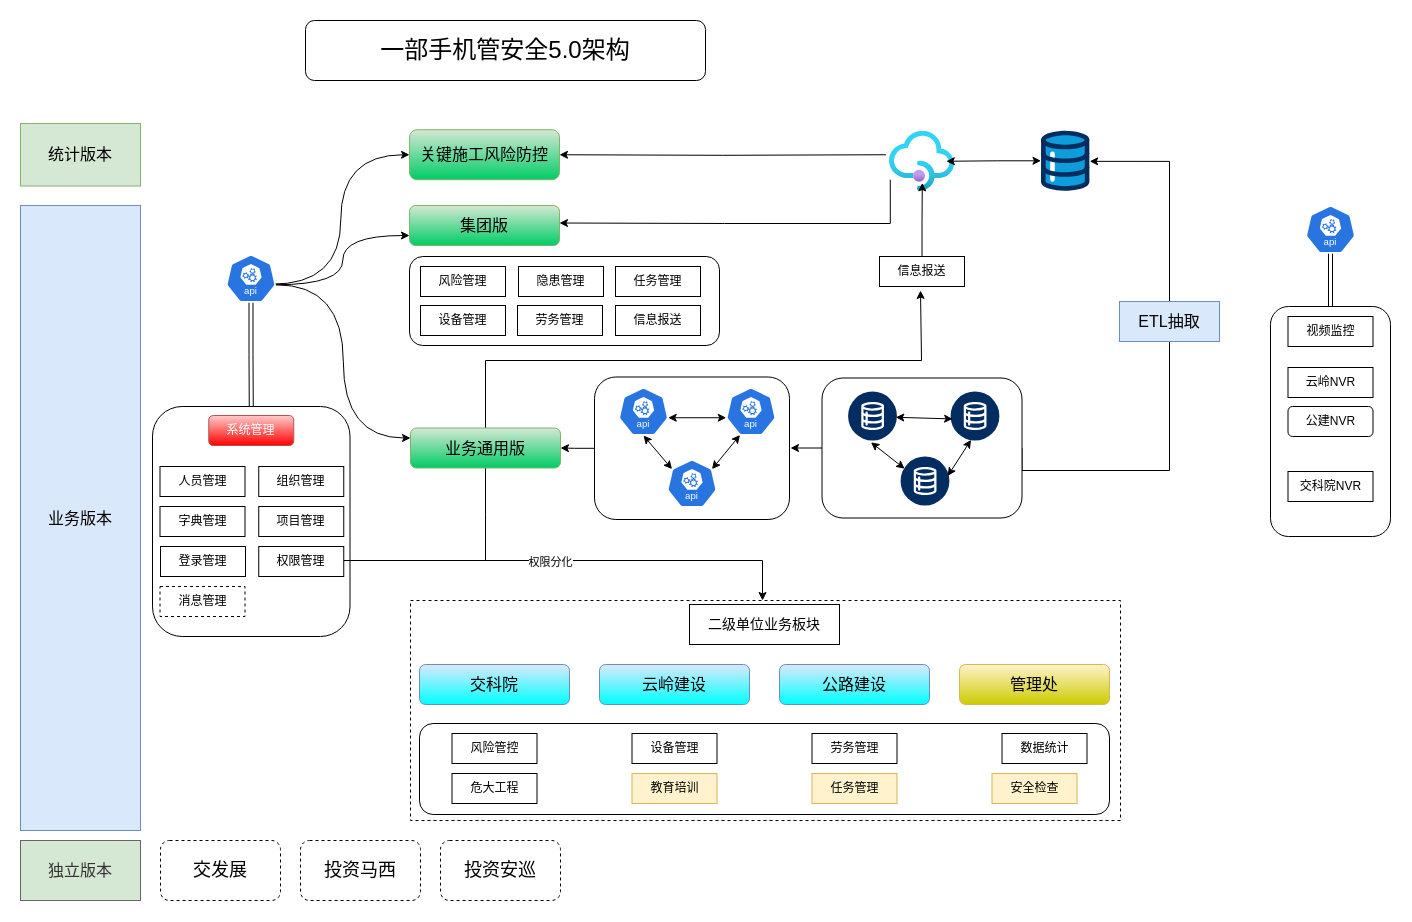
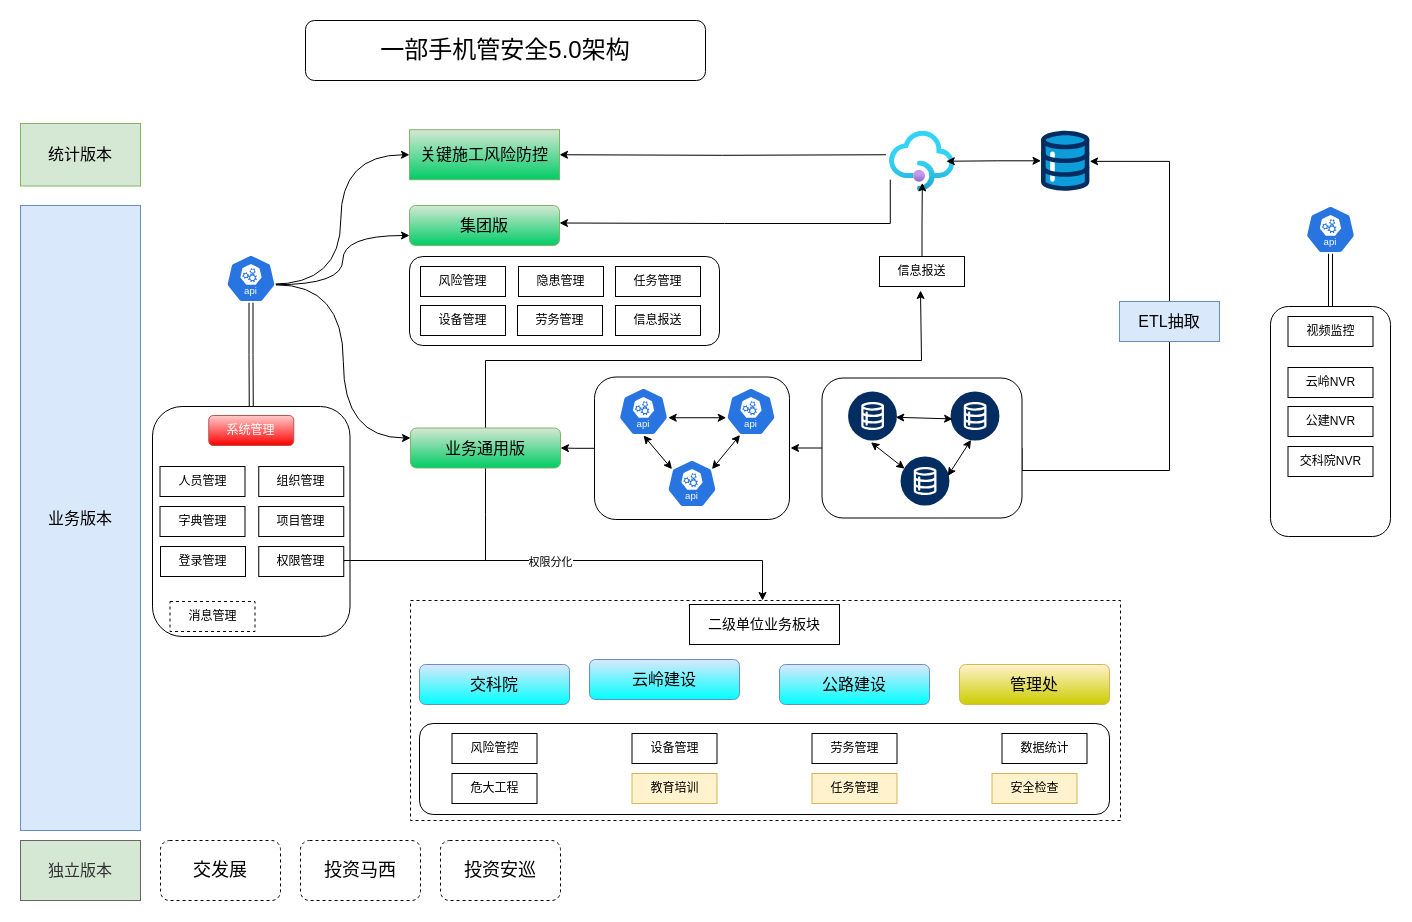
(485, 155) -> (485, 155)
(1331, 422) -> (1331, 422)
(1331, 487) -> (1331, 462)
(203, 602) -> (213, 617)
(675, 685) -> (665, 680)
